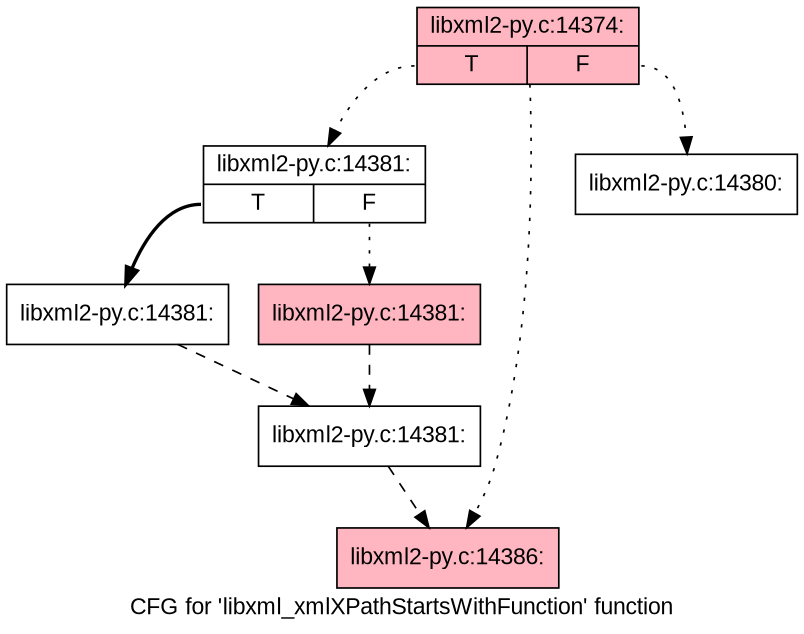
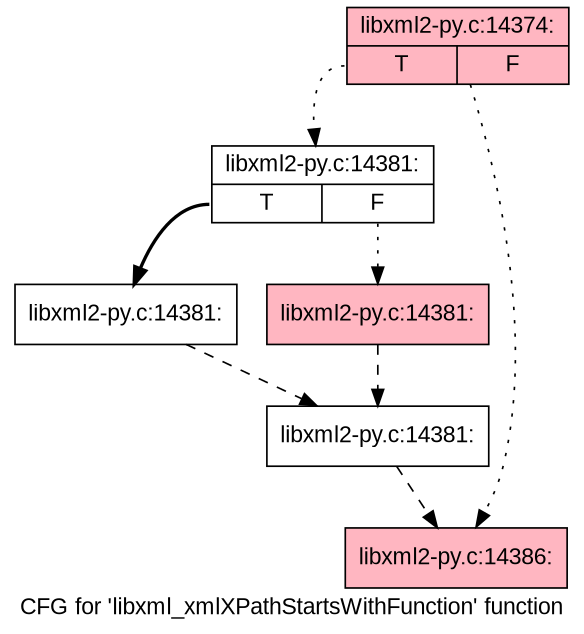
(686, 184) -> none
